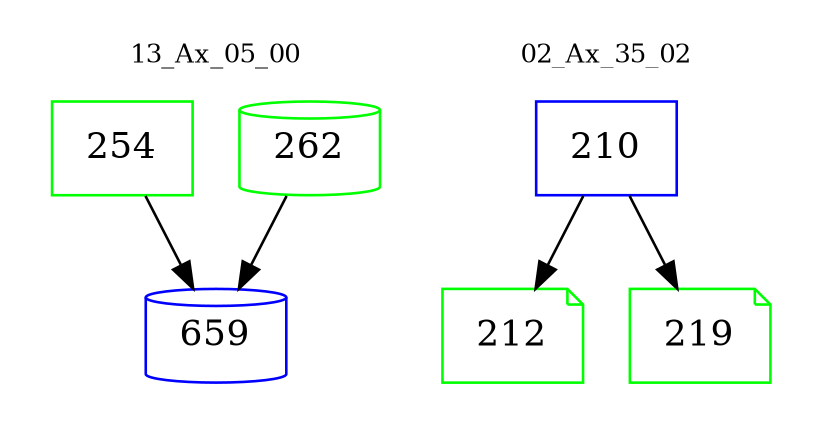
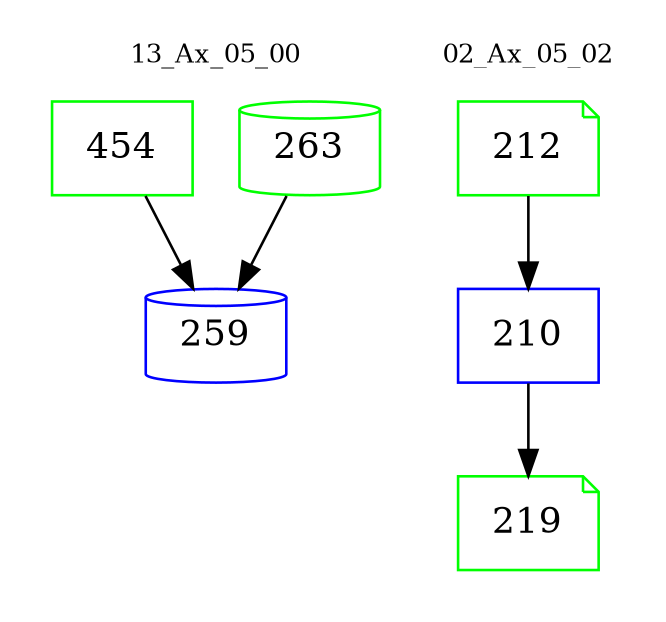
(606, 56) -> (528, 56)
(122, 148) -> (122, 148)
(310, 148) -> (310, 148)
(566, 230) -> (528, 229)
(216, 336) -> (216, 336)
